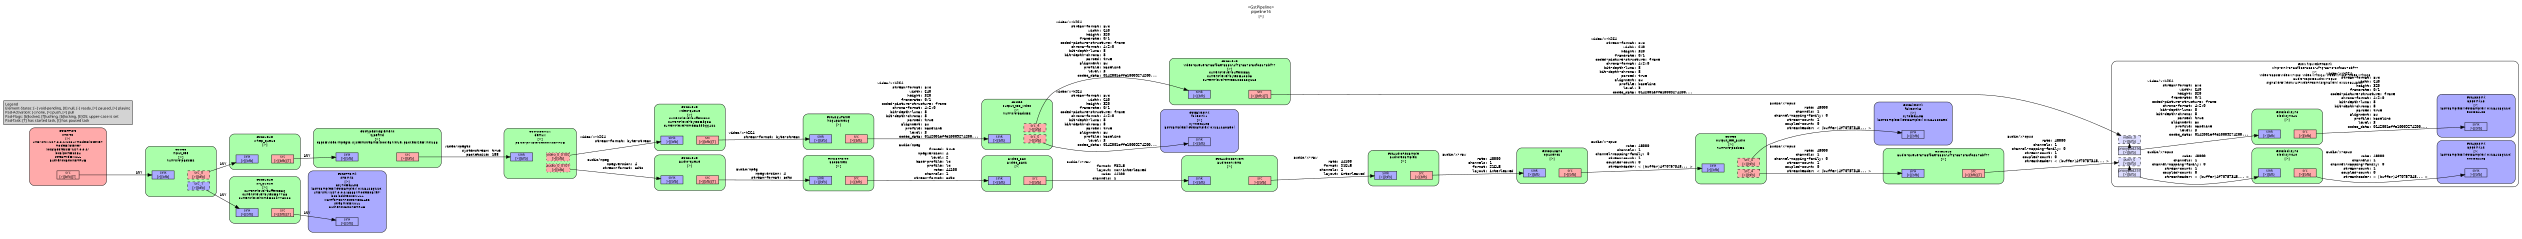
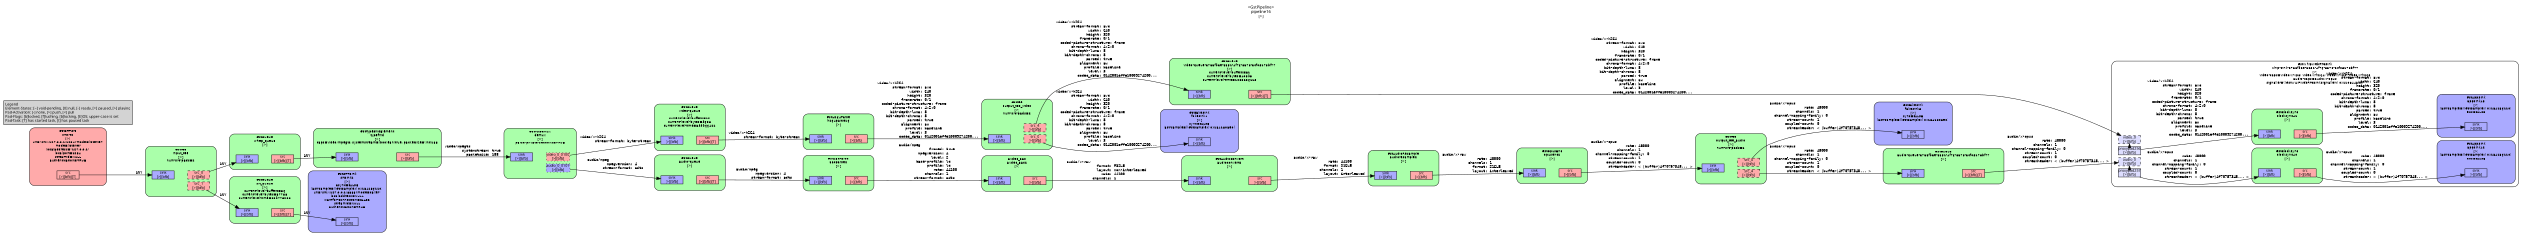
(2130, 162) -> (2130, 162)
(558, 168) -> (558, 168)
(199, 186) -> (199, 186)
